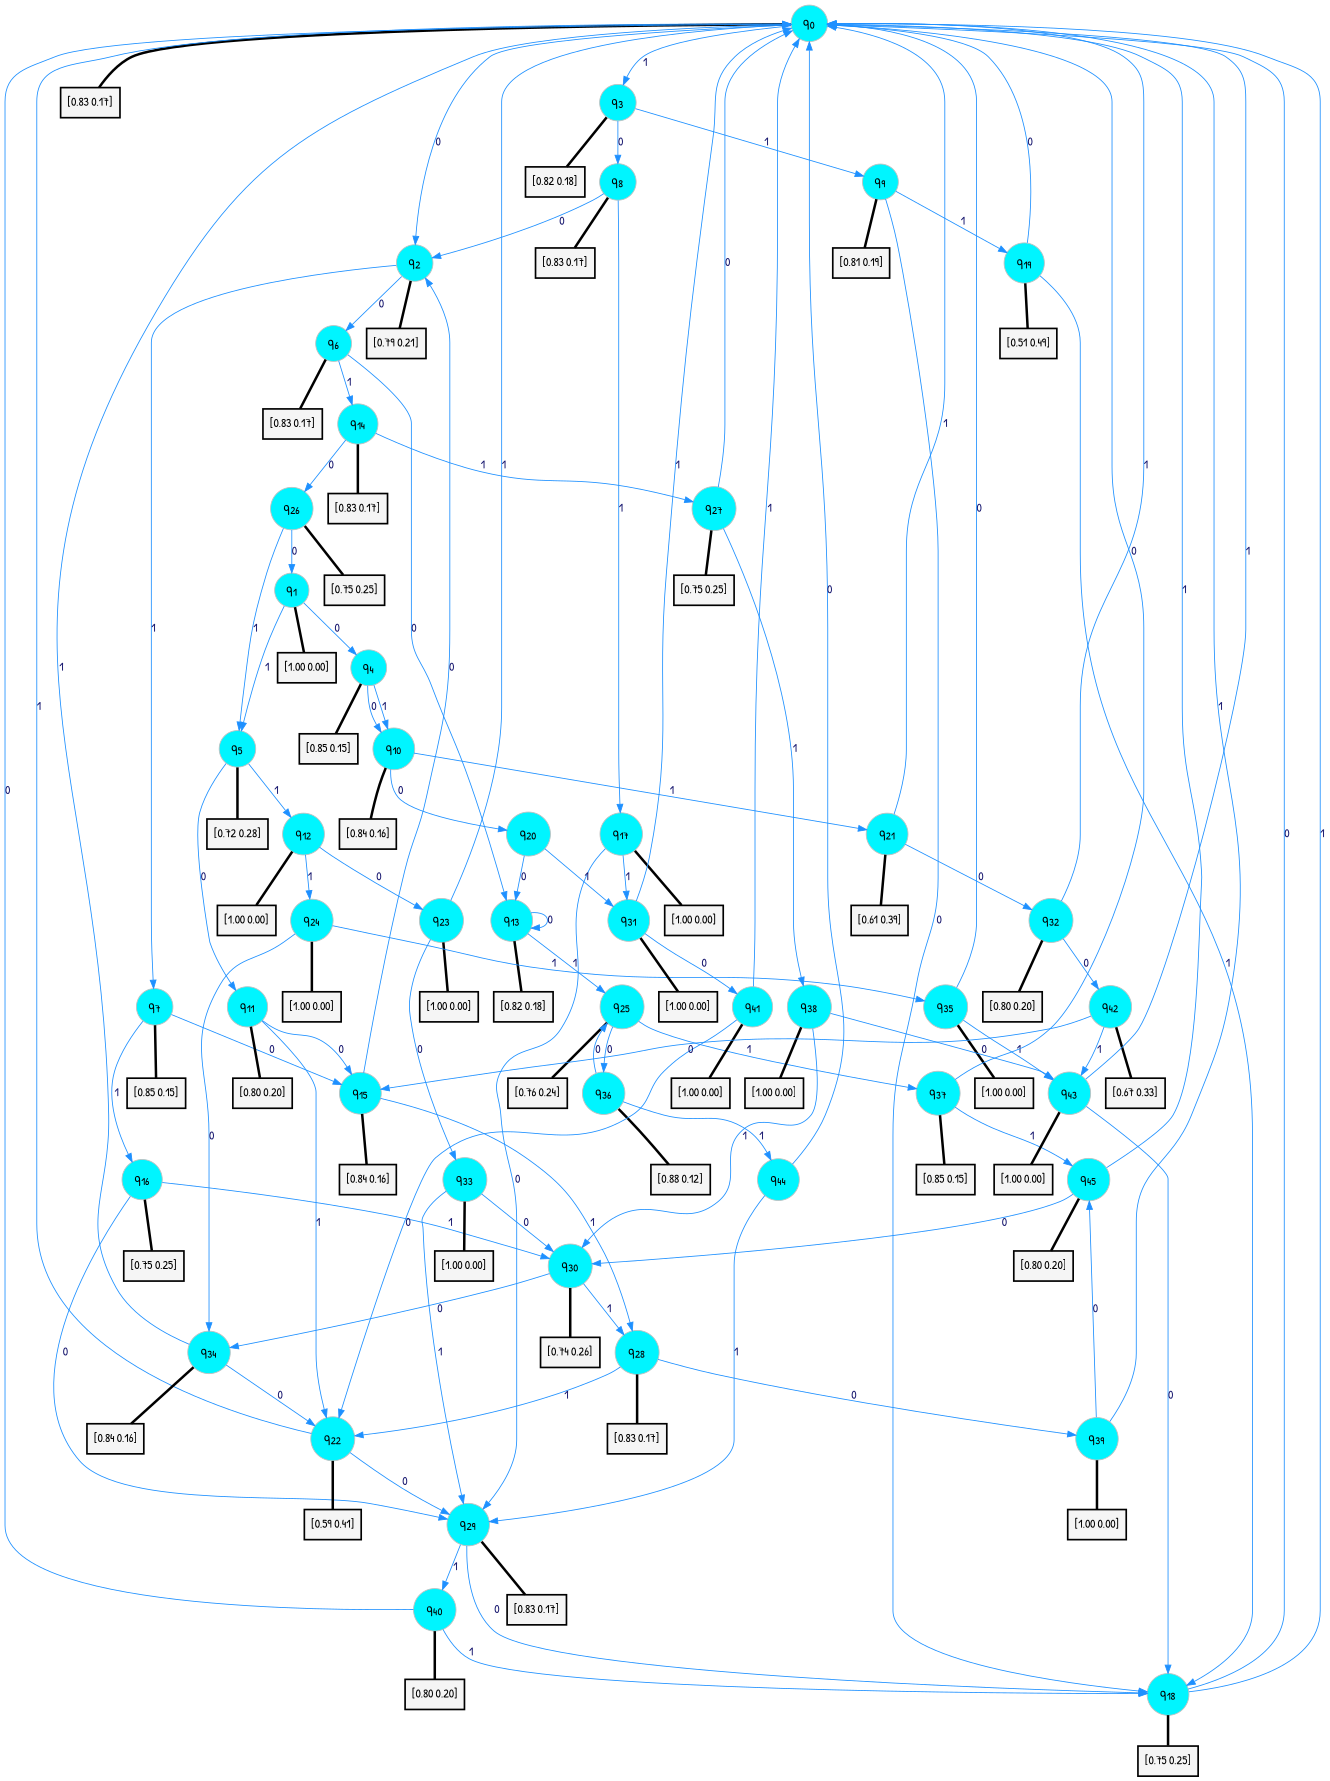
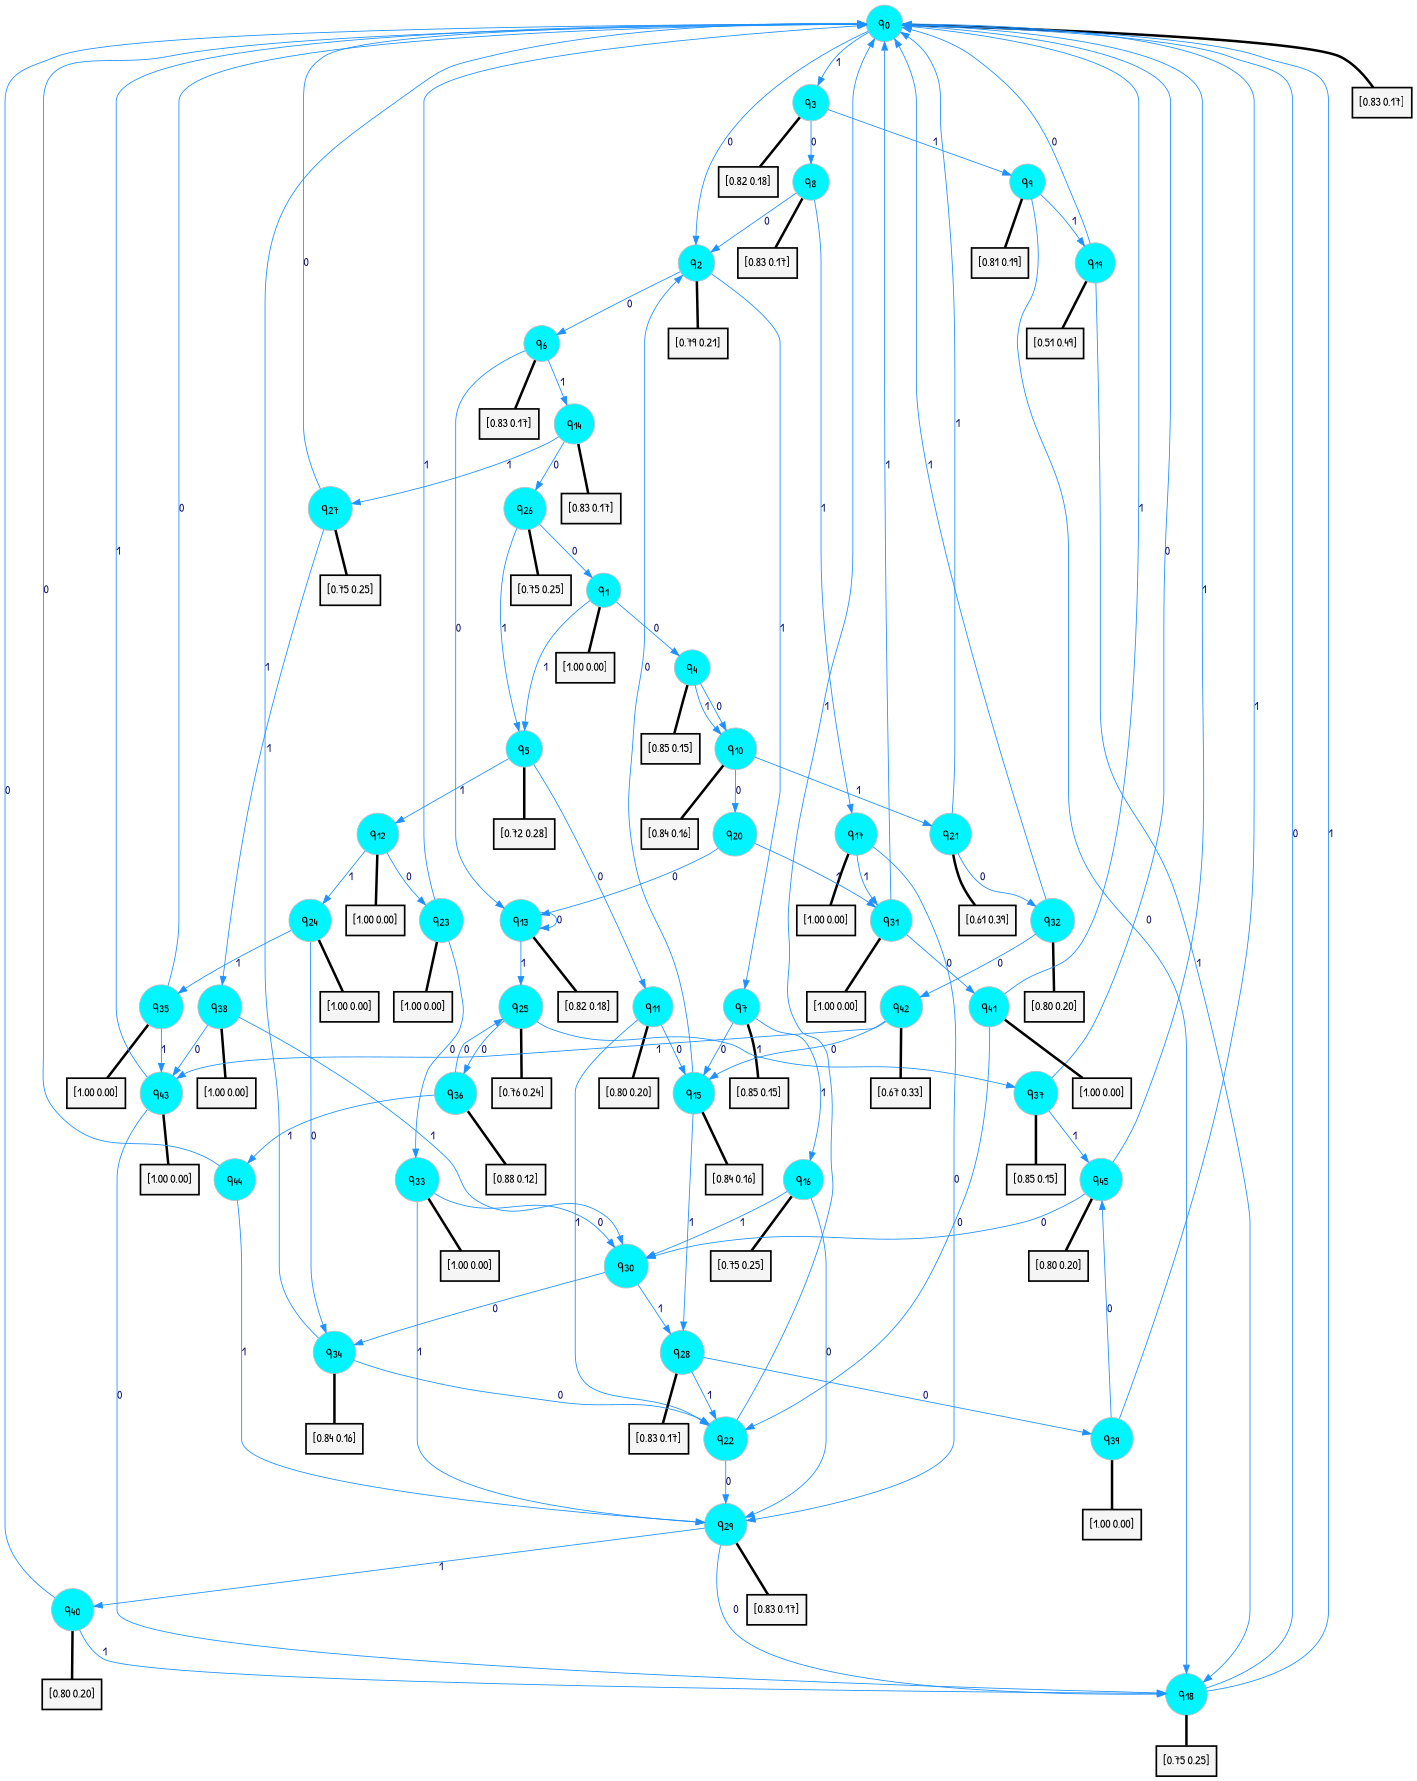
(570, 1352) -> none
(333, 1525) -> none
